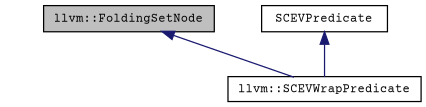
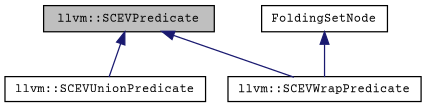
(129, 19) -> (129, 19)
(325, 19) -> (325, 19)
none -> (105, 89)
